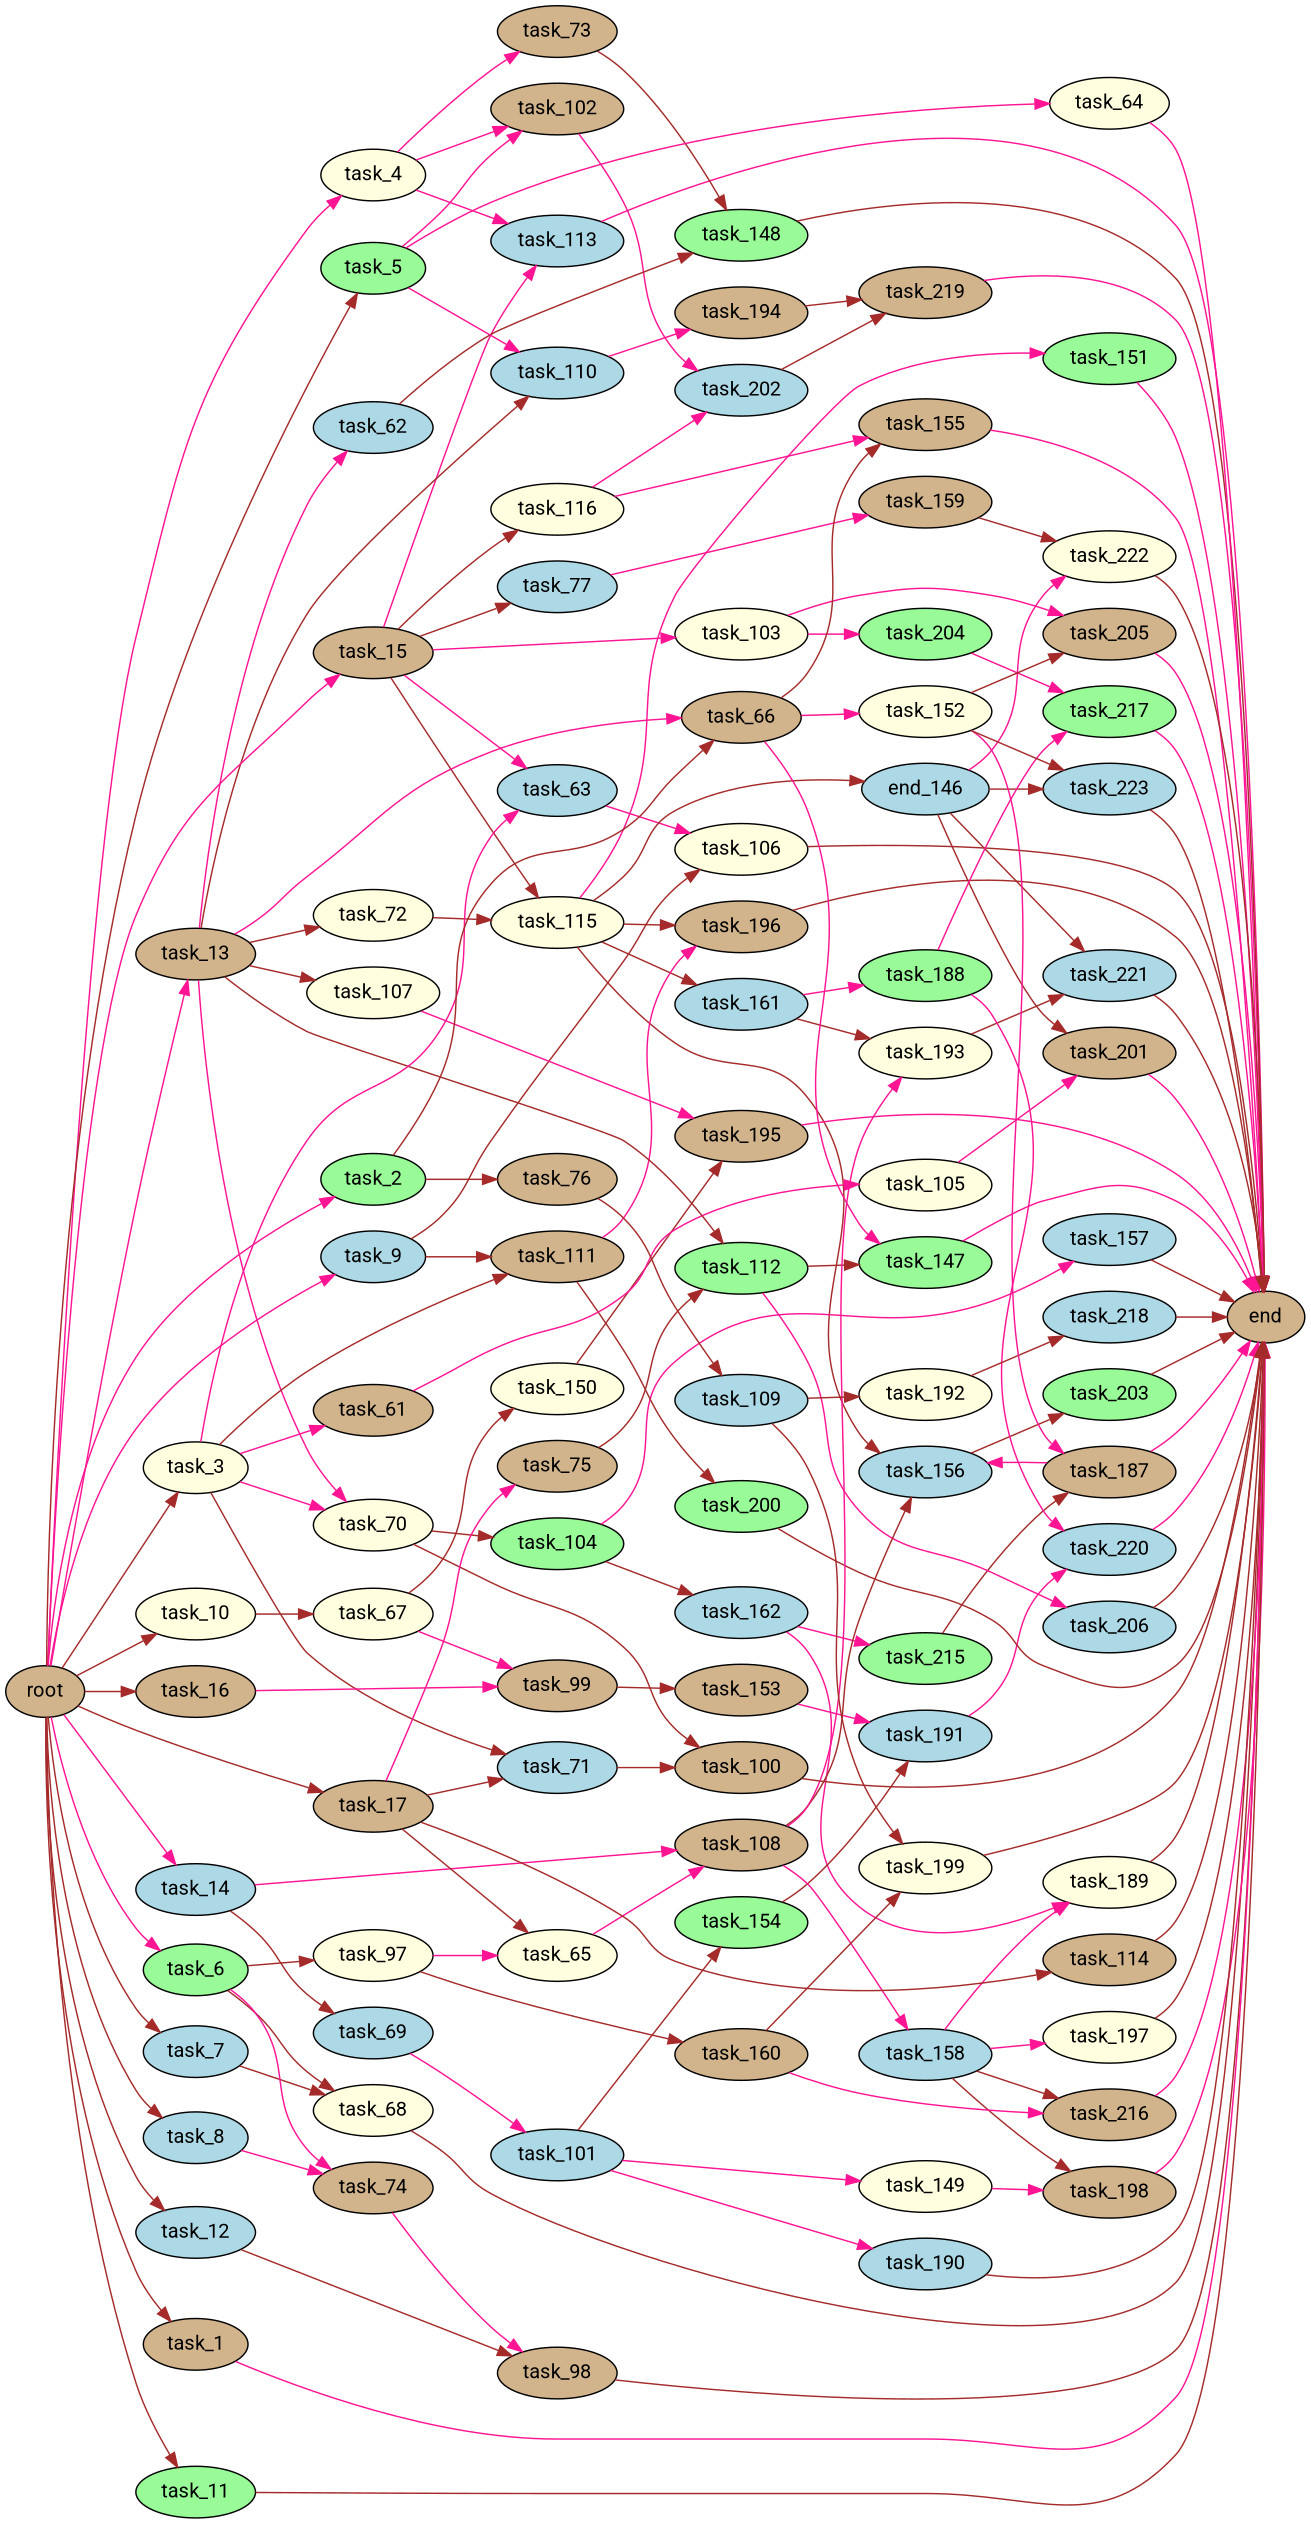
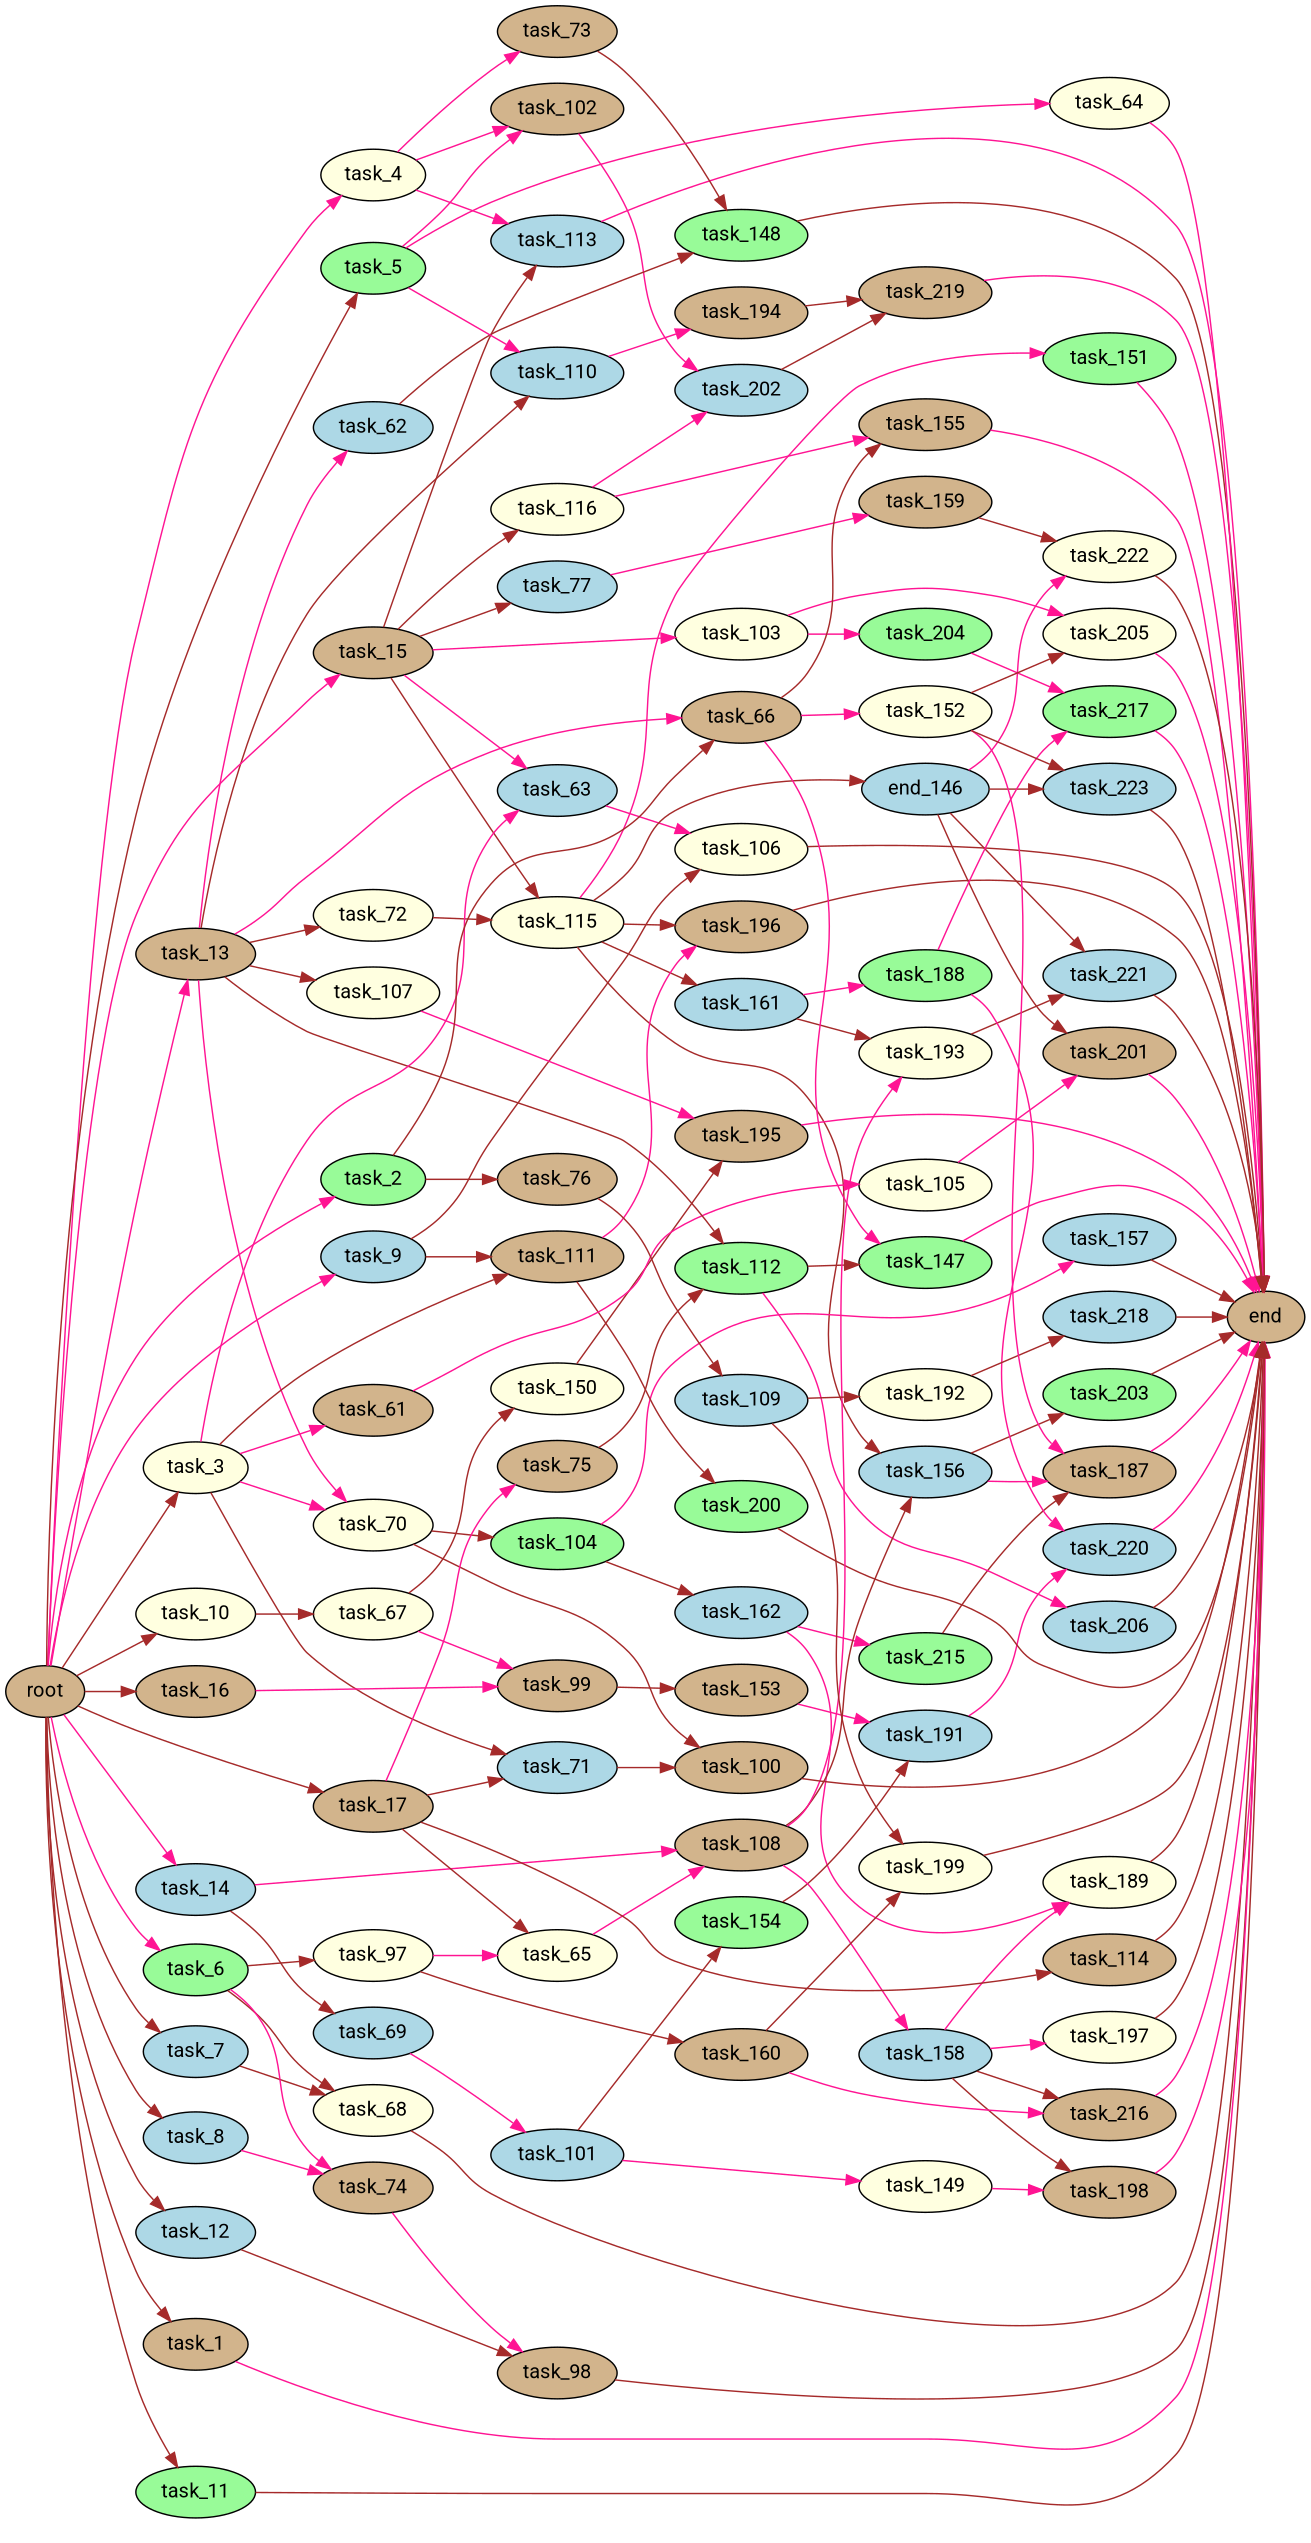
(447, 449) -> (447, 449)
(1109, 634) -> (1109, 634)
(1030, 1462) -> (1010, 1482)
(925, 2264) -> none
